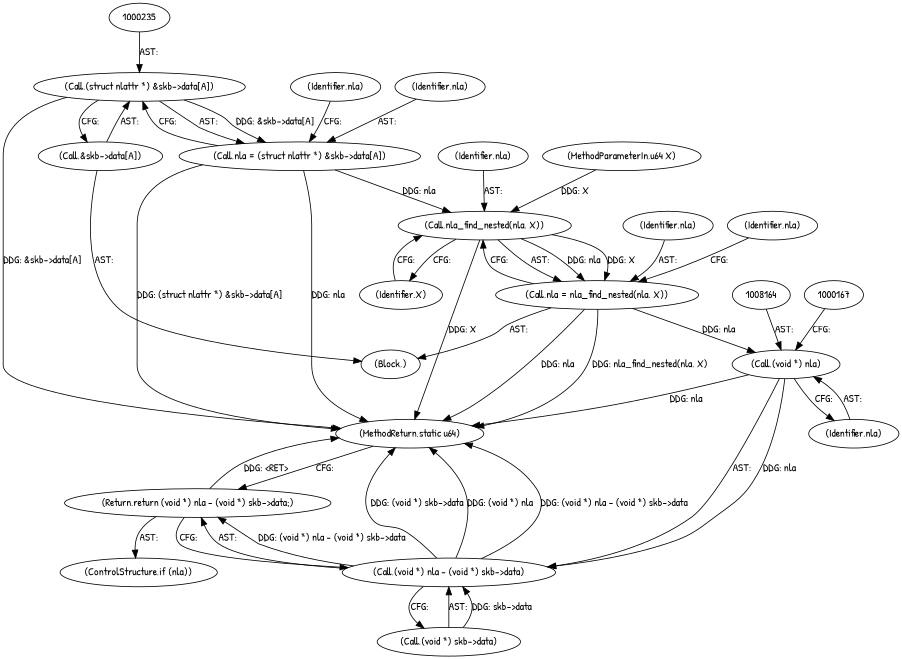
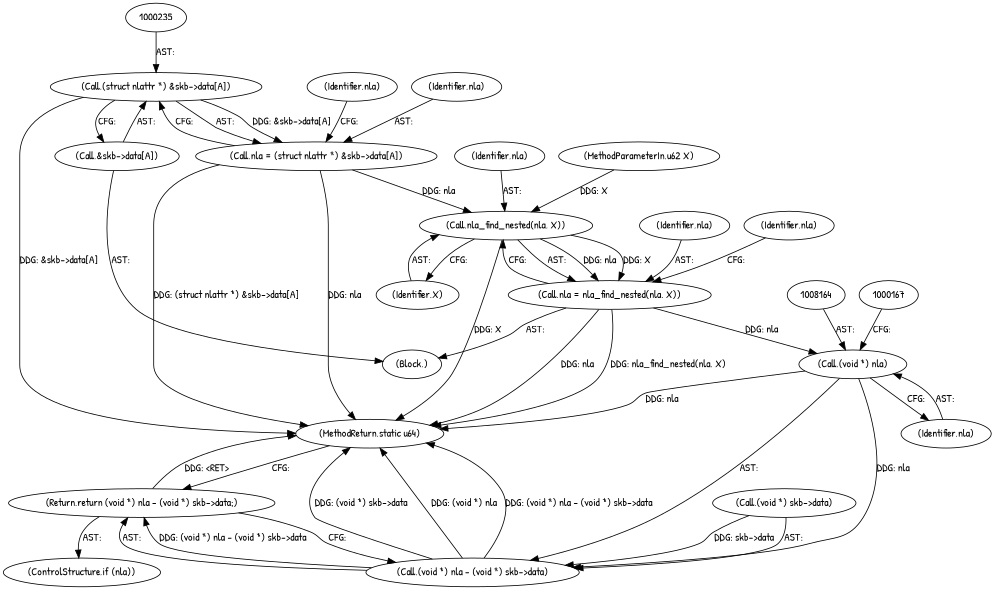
(622, 156) -> (639, 156)
(407, 260) -> (423, 260)
(410, 604) -> none
